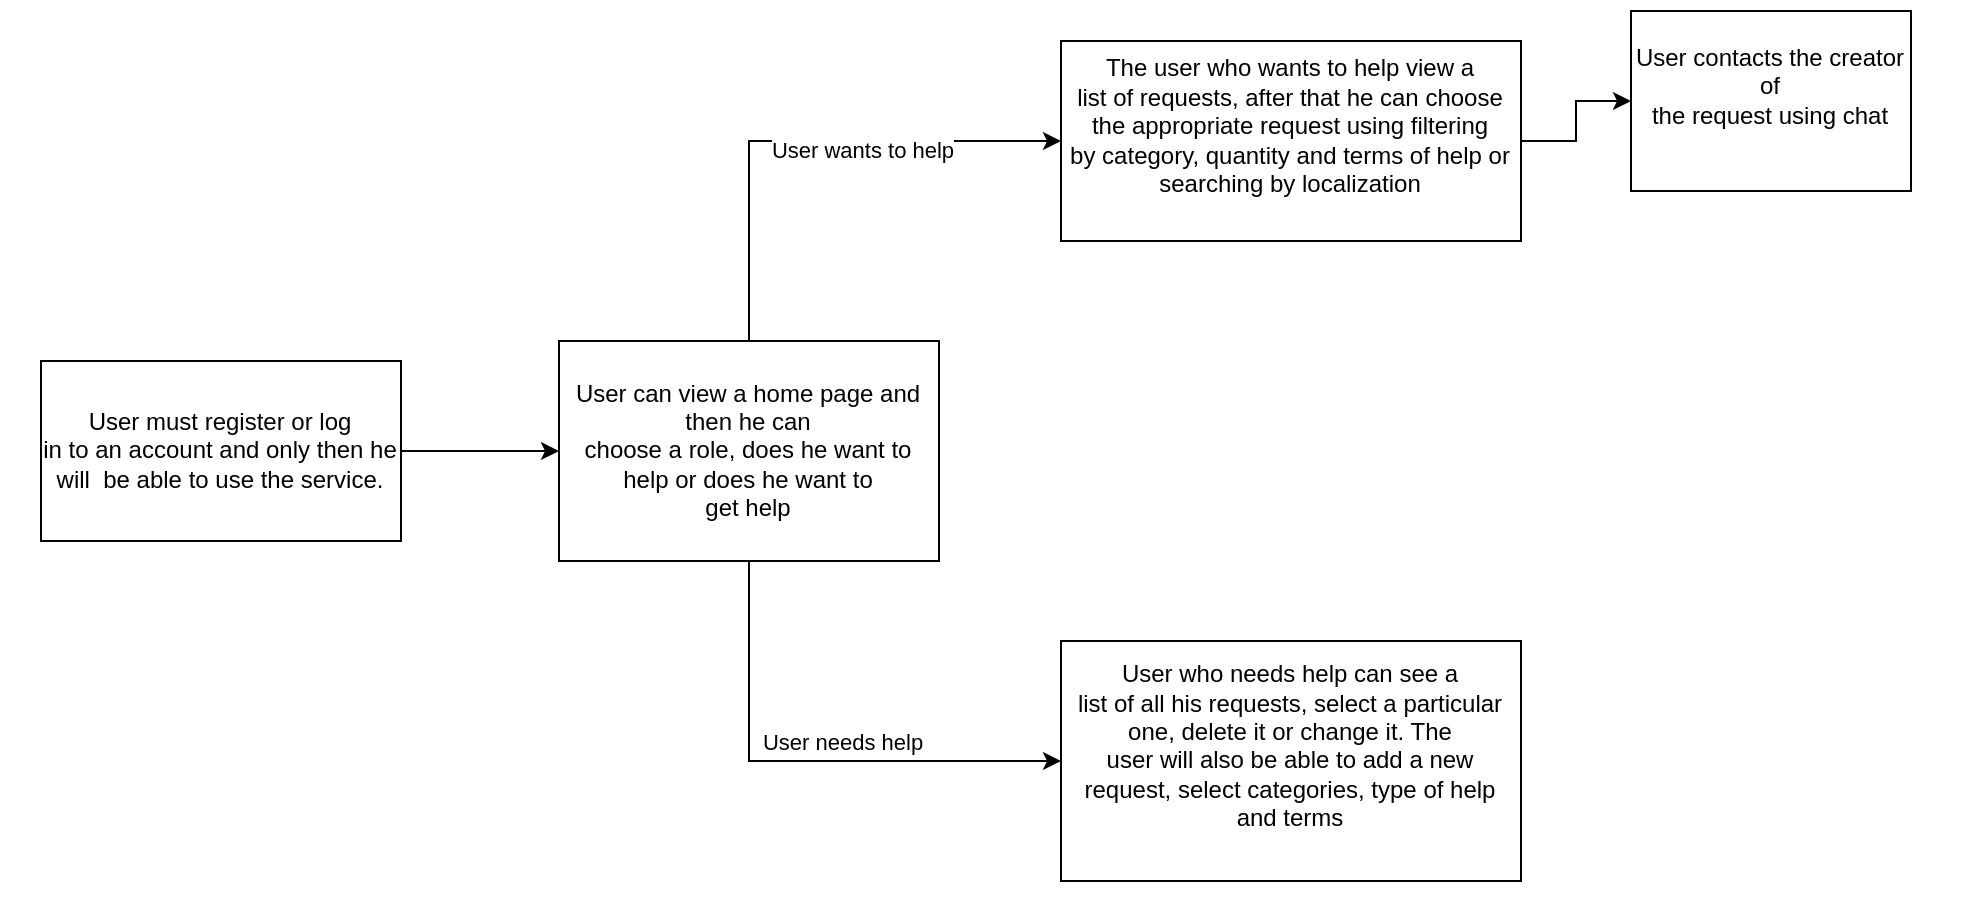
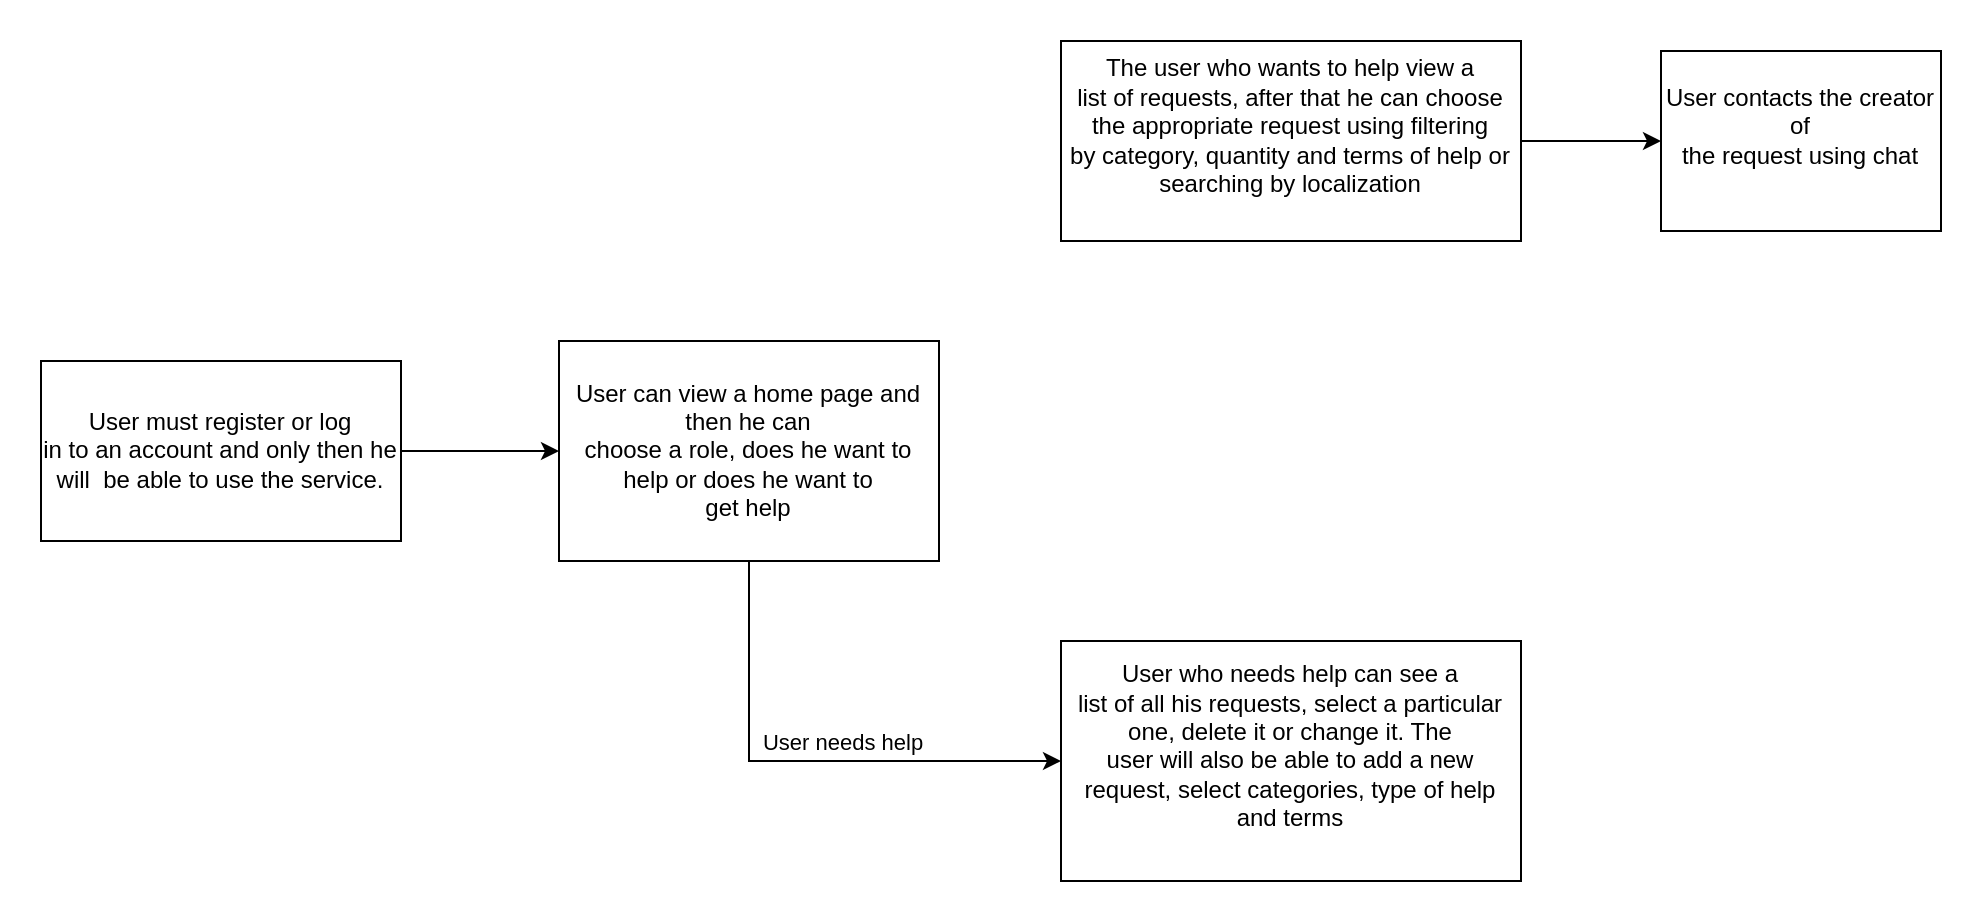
(1771, 101) -> (1801, 141)
(749, 222) -> none
